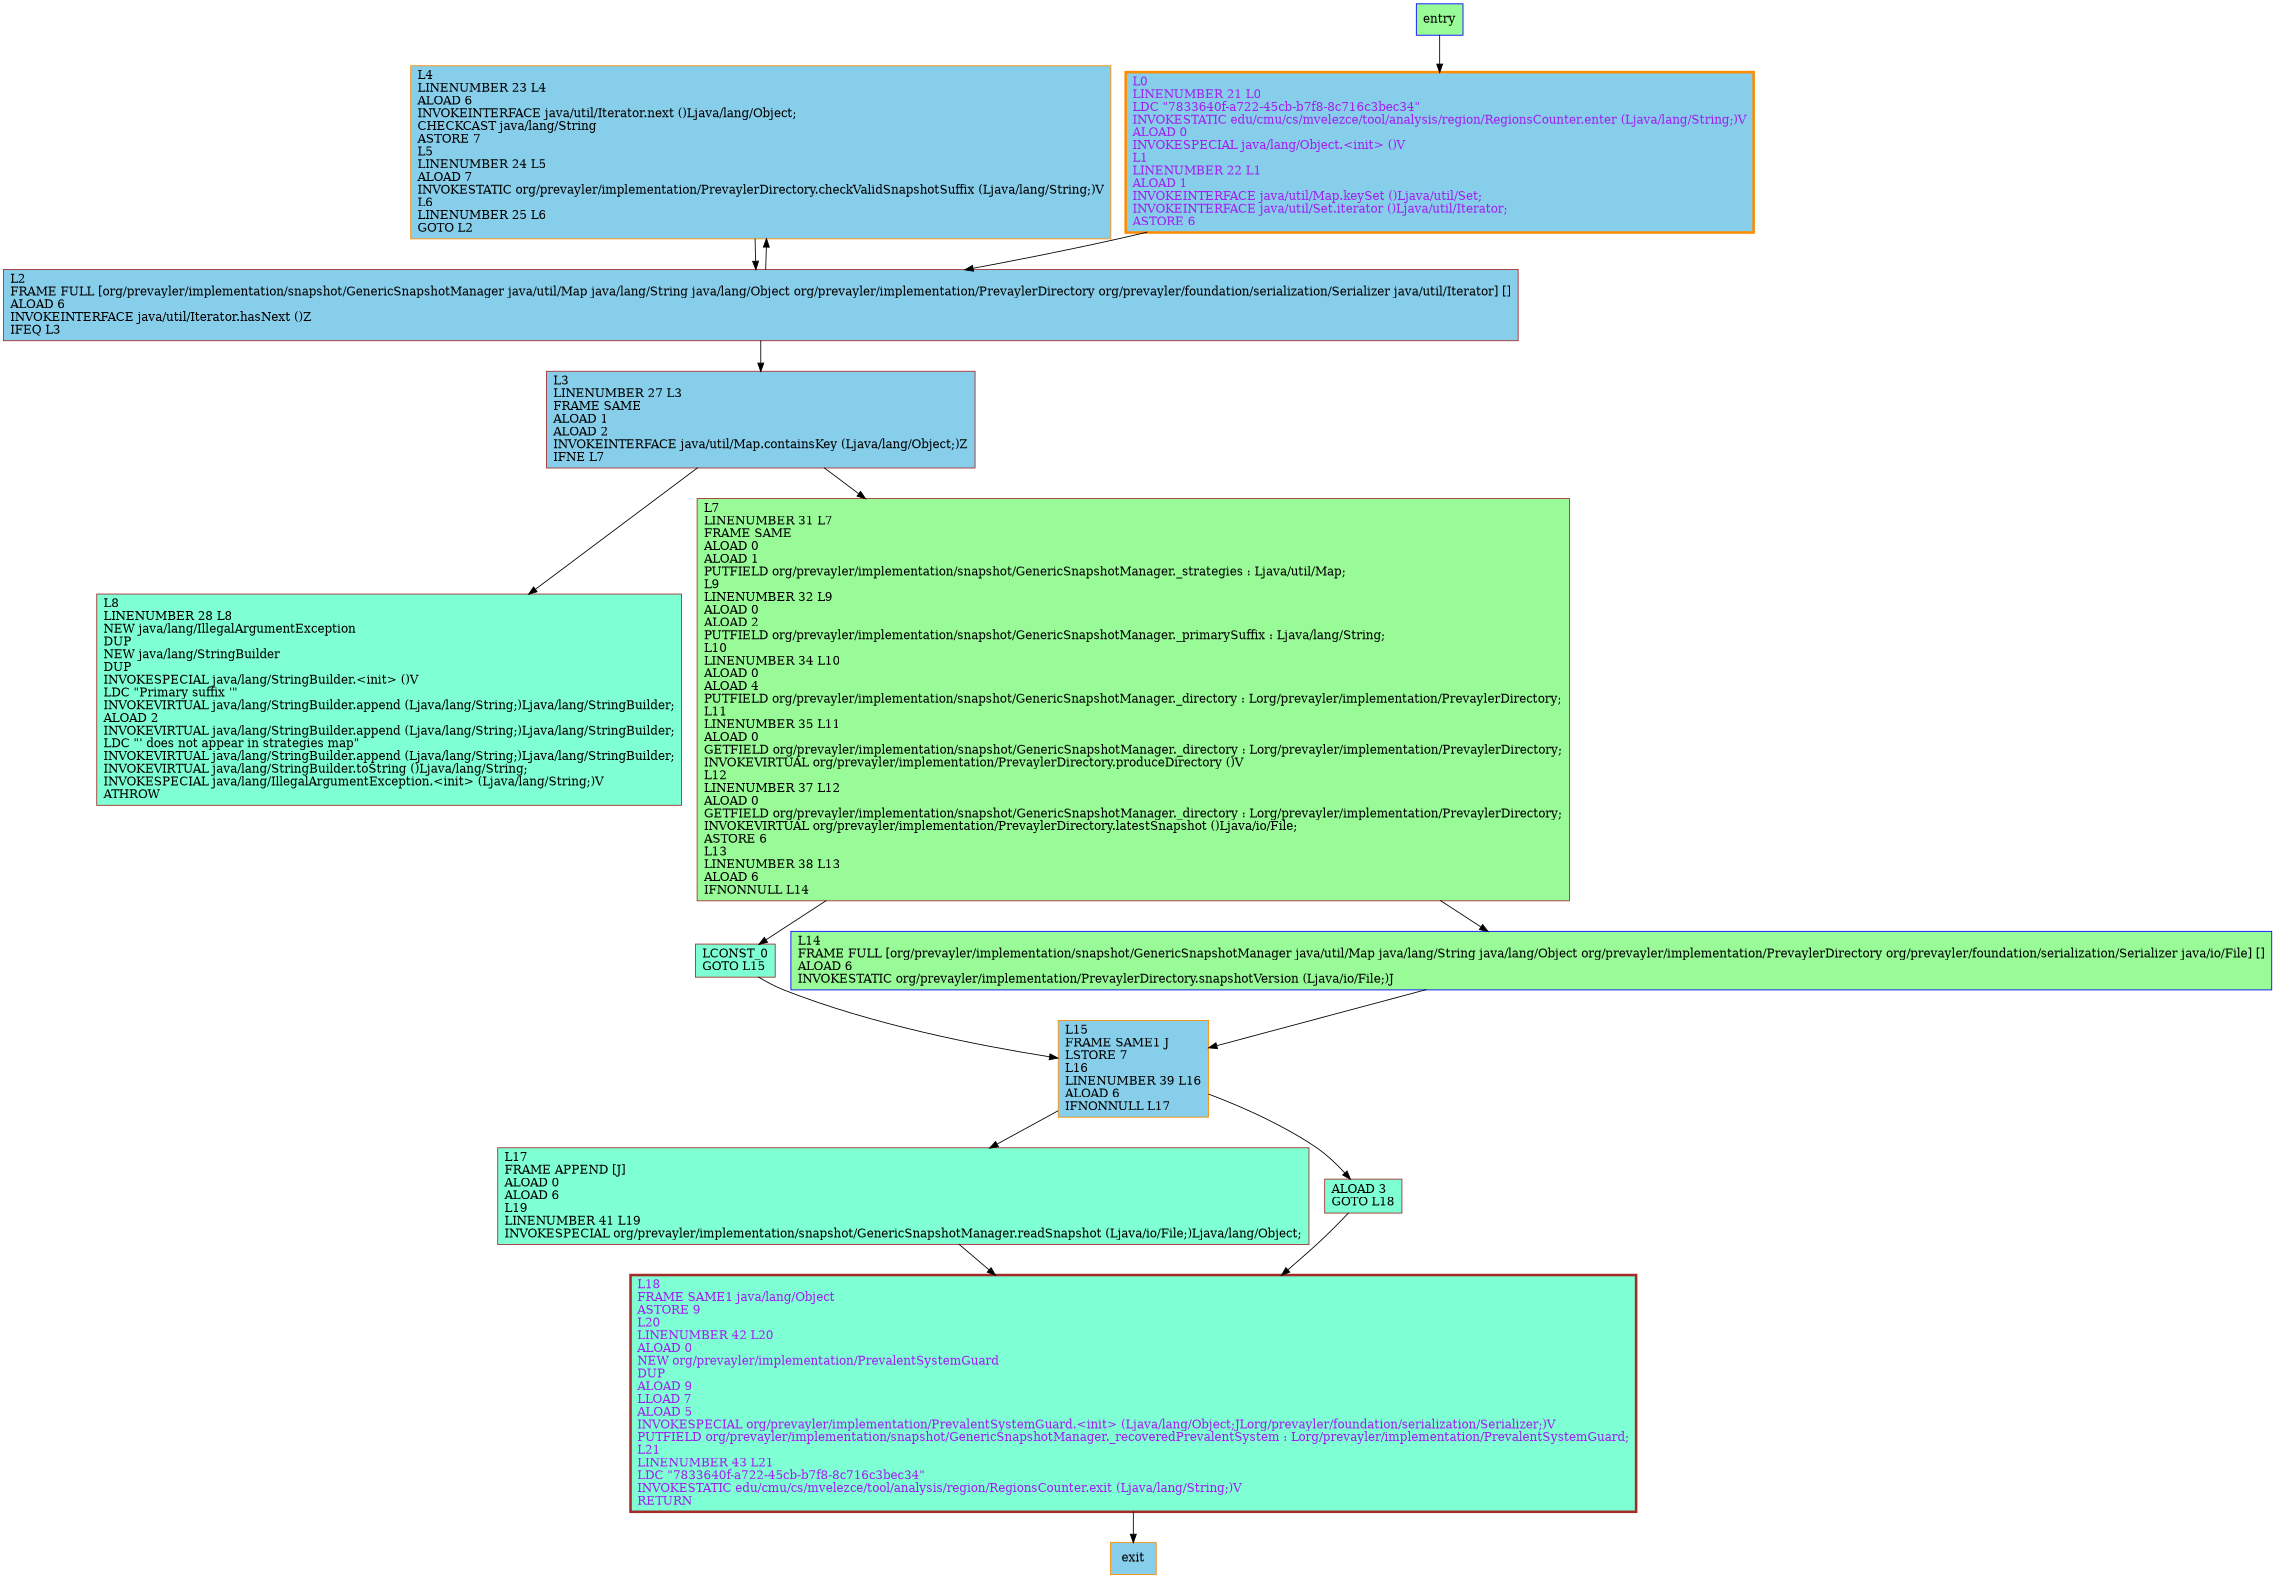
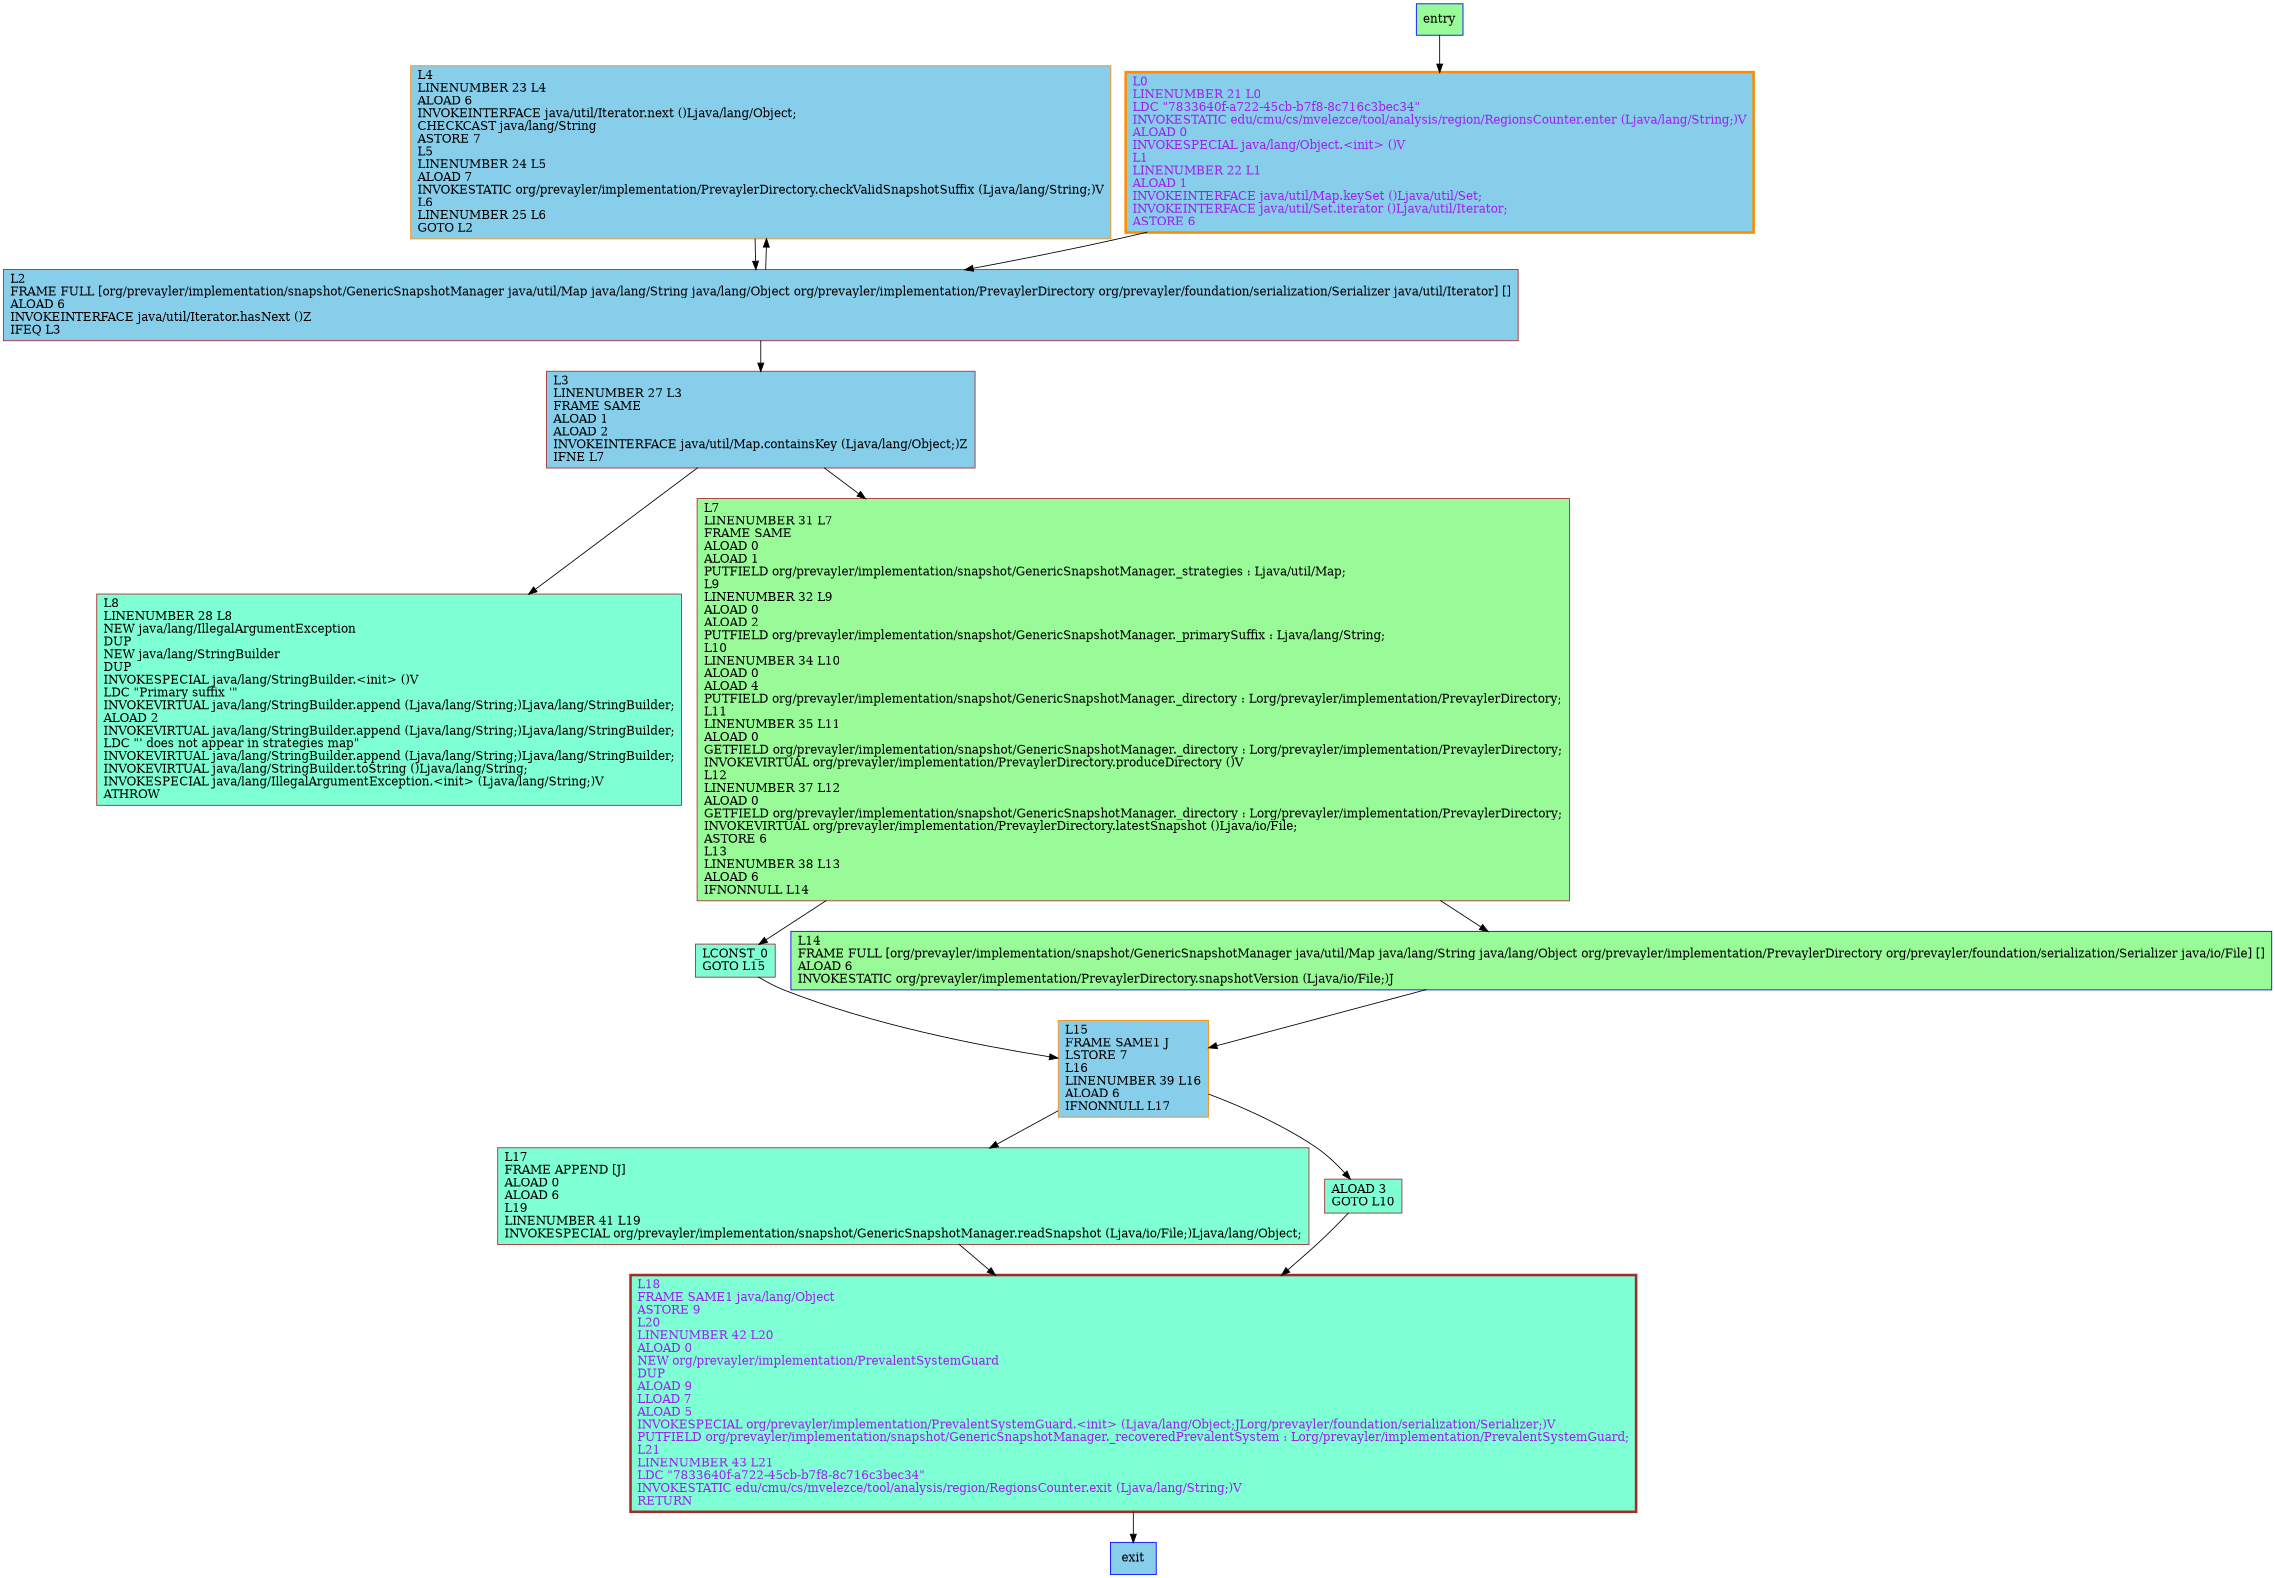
(1363, 1196) -> (1363, 1196)
(1133, 1558) -> (1133, 1558)
